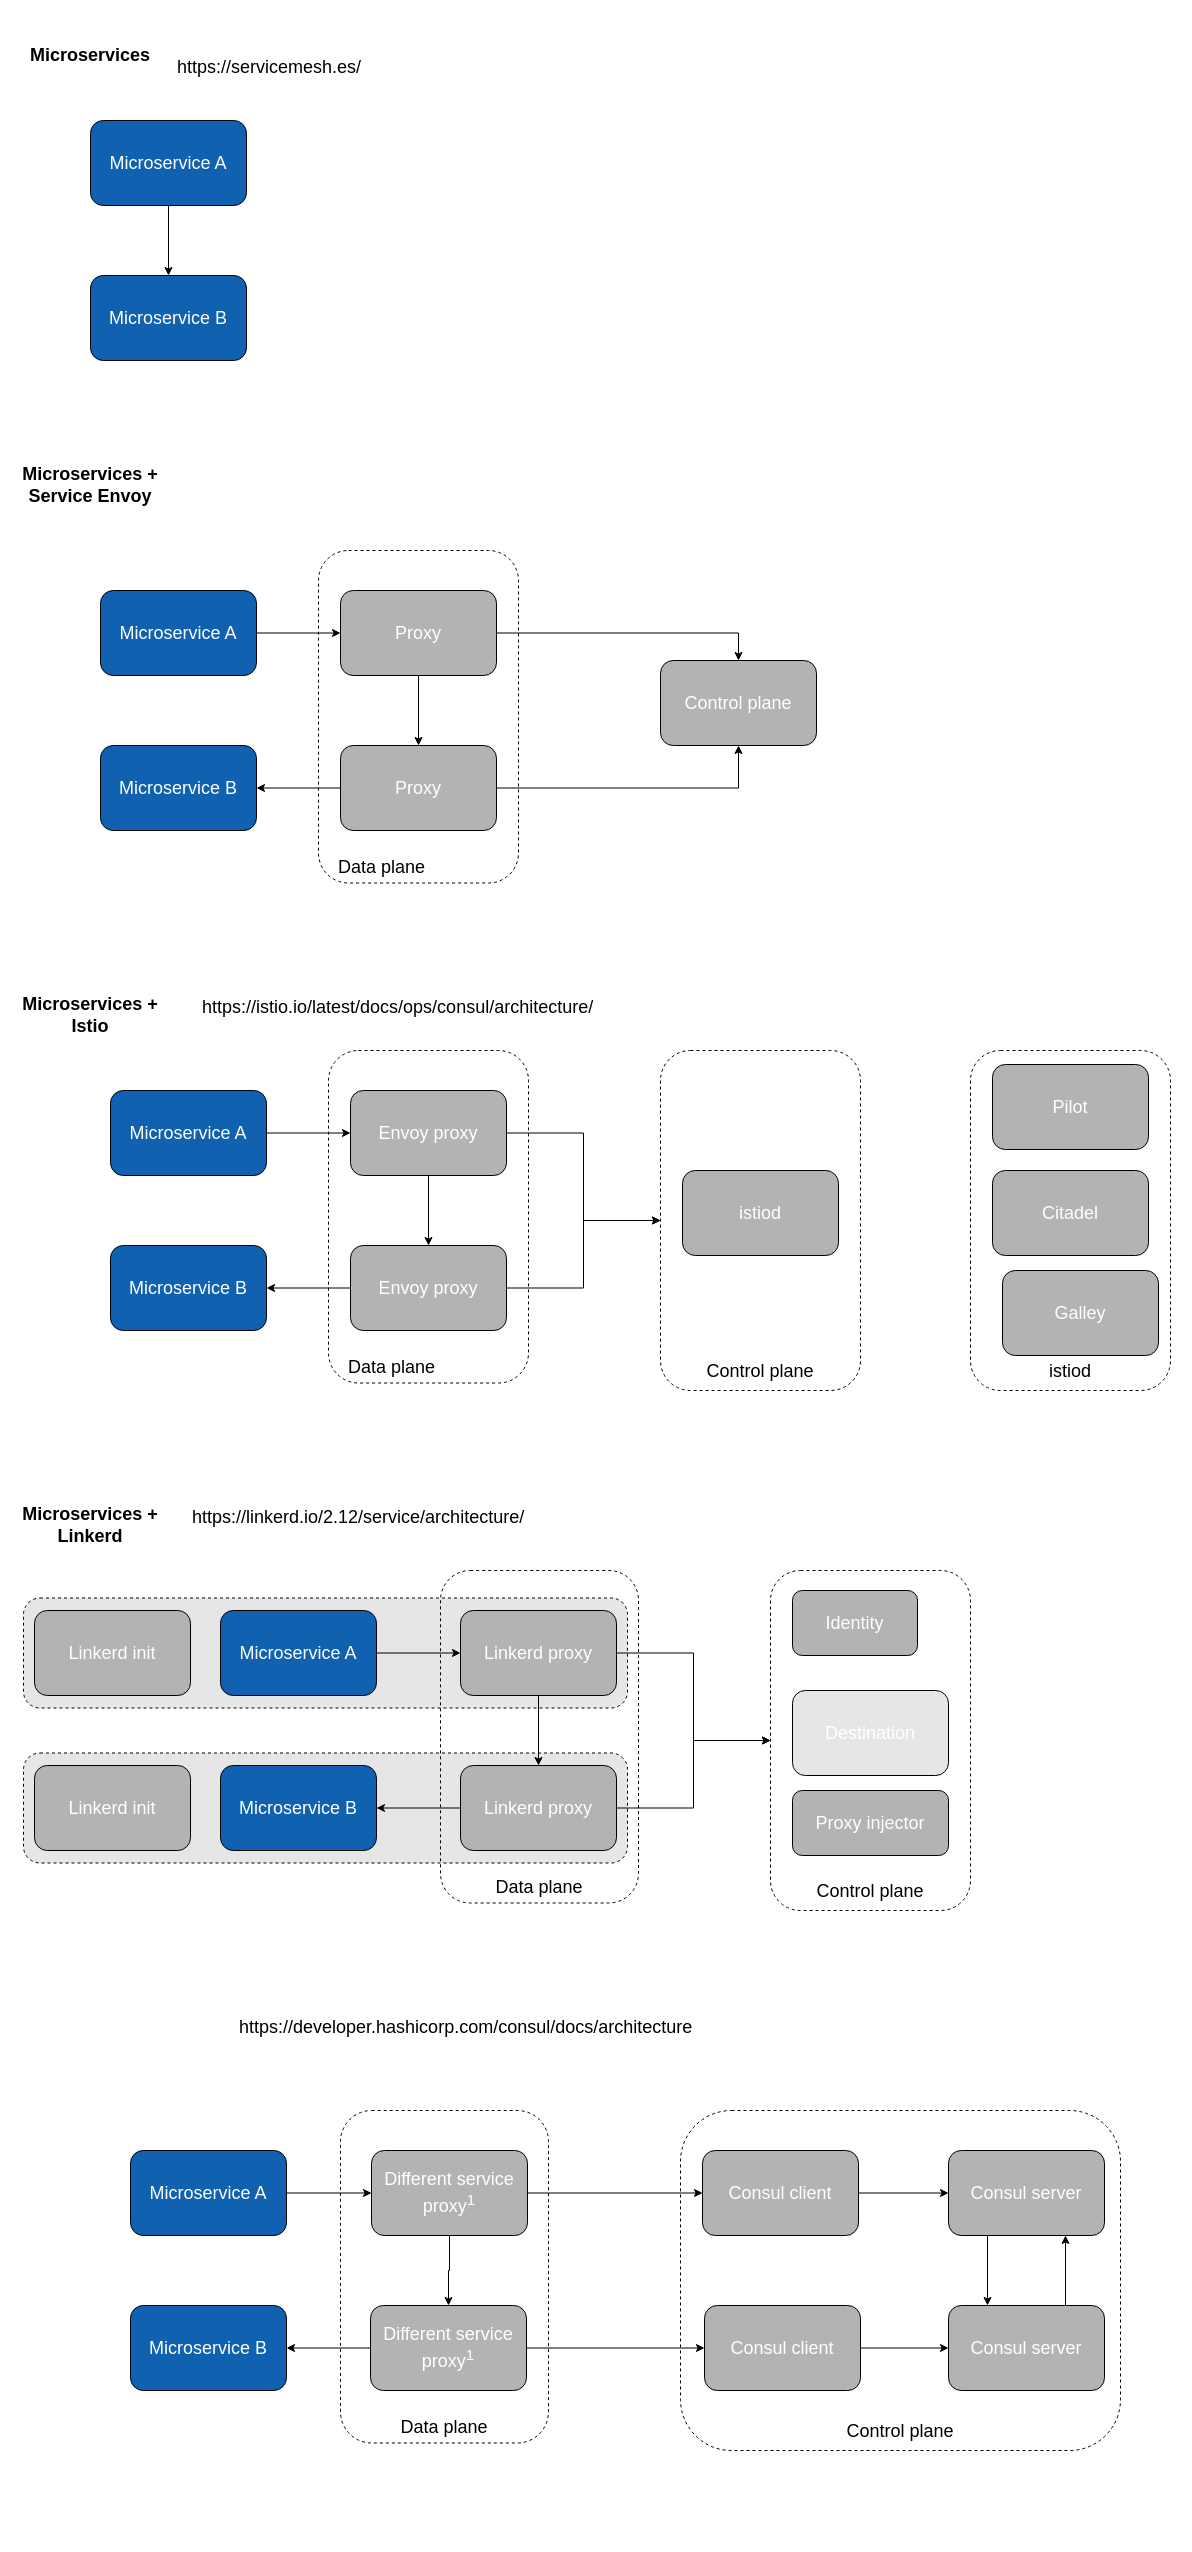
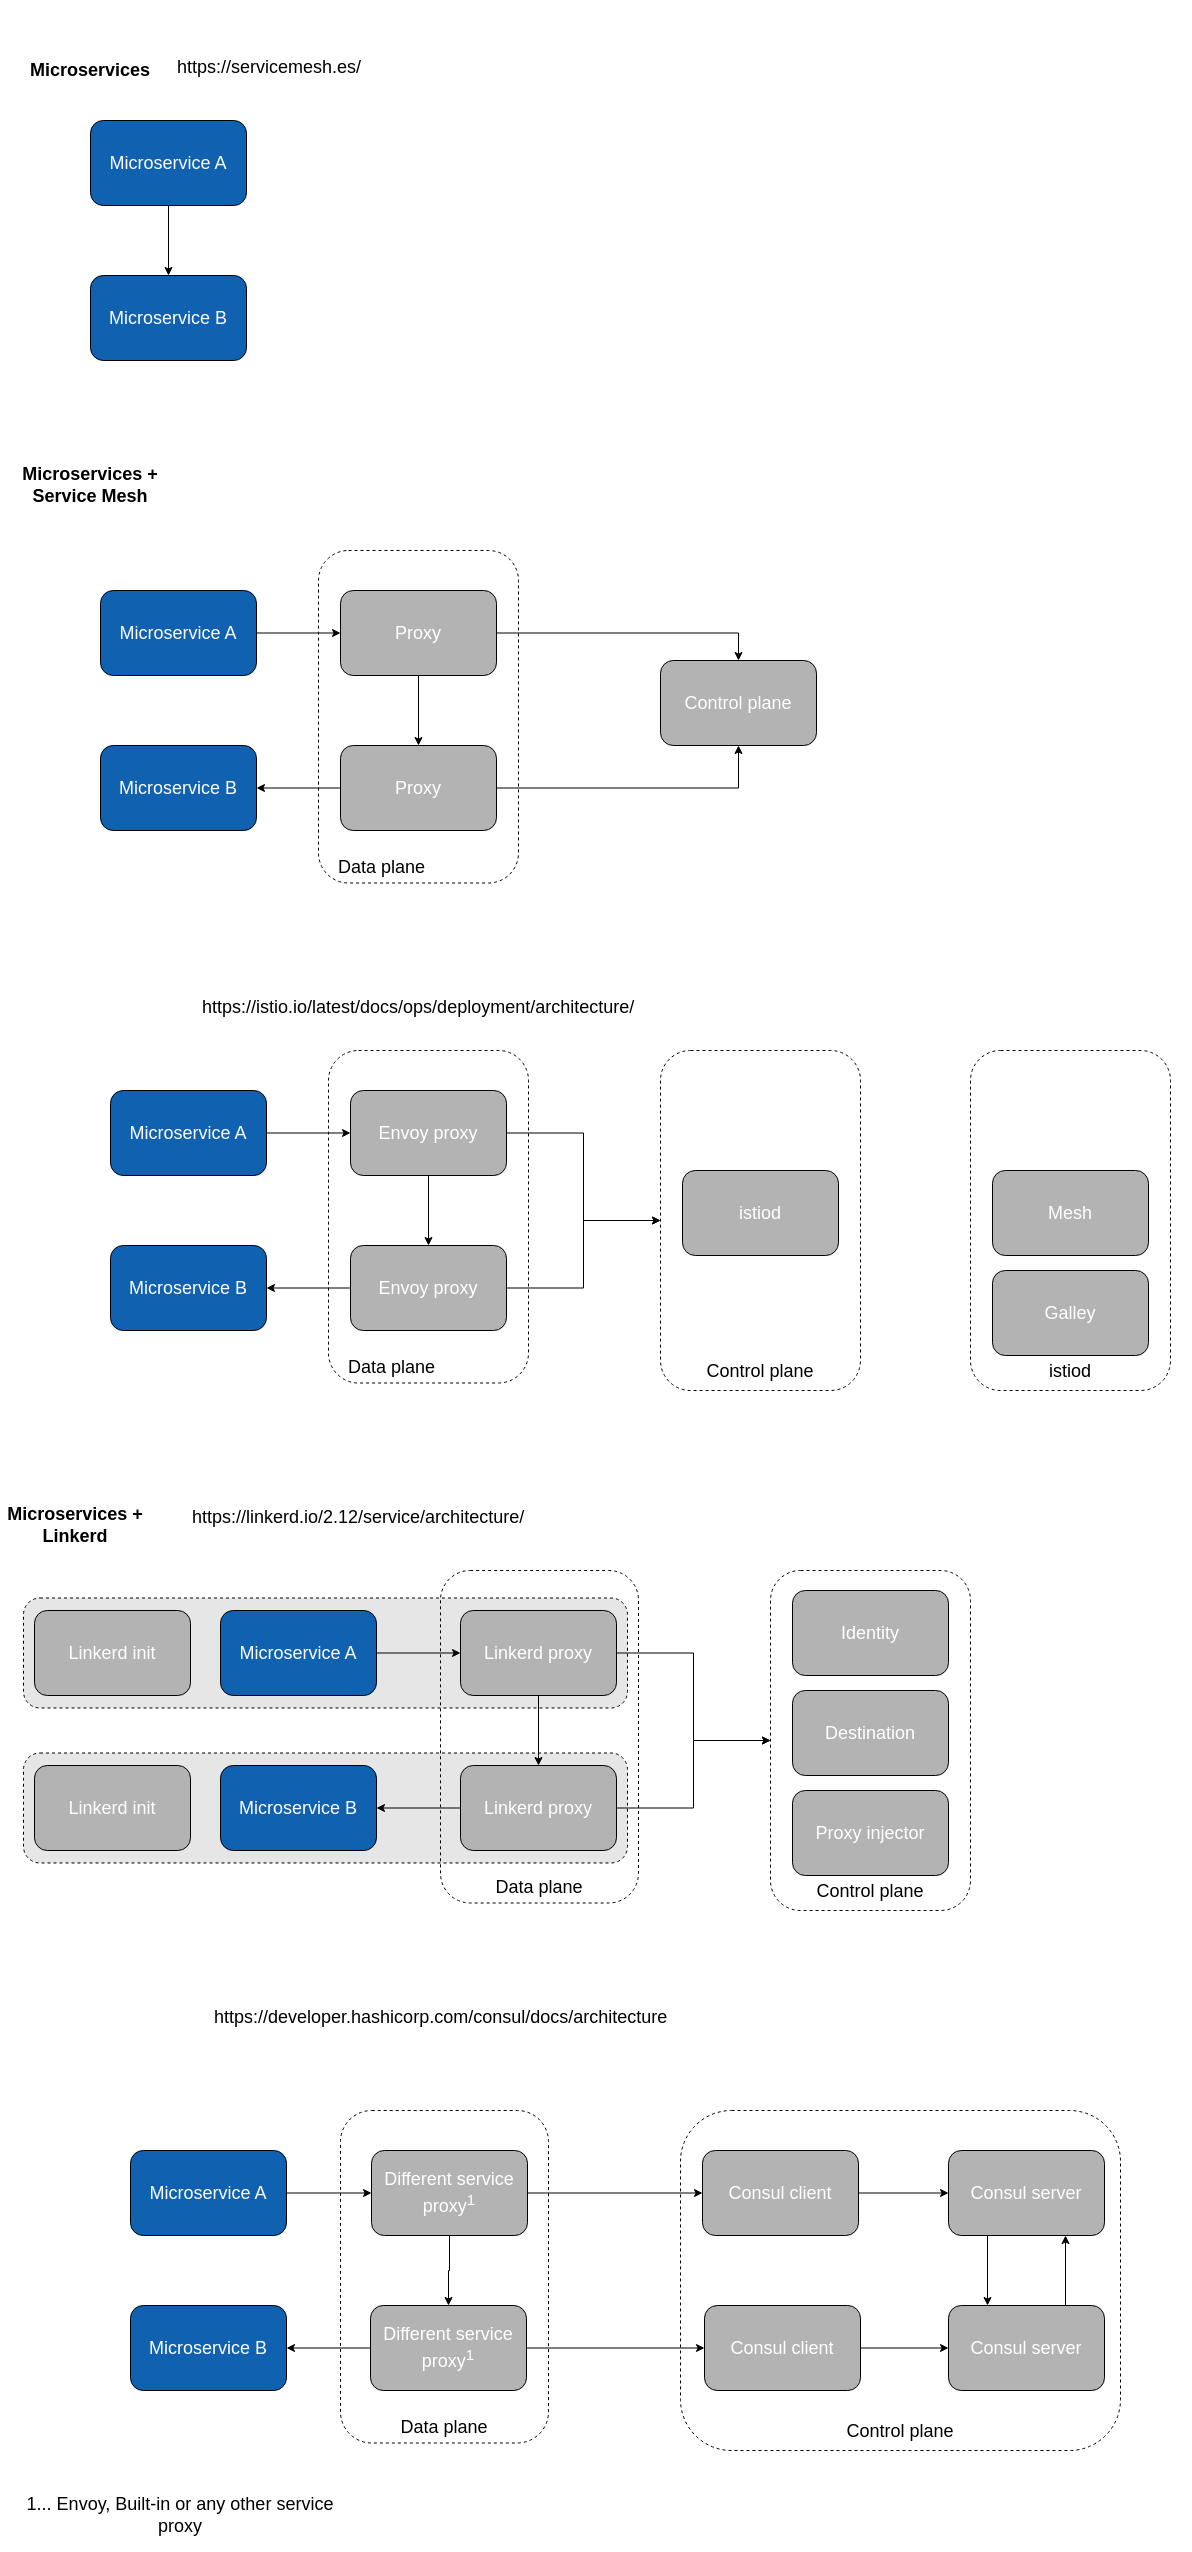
(91, 56) -> (91, 71)
(91, 486) -> (91, 486)
(91, 1016) -> none
(437, 1019) -> (437, 1019)
(1071, 1107) -> none
(1071, 1214) -> (1071, 1214)
(1081, 1313) -> (1071, 1313)
(91, 1526) -> (76, 1526)
(855, 1623) -> (871, 1633)
(871, 1733) -> (871, 1733)
(871, 1823) -> (871, 1833)
(483, 2036) -> (458, 2026)
none -> (181, 2516)
